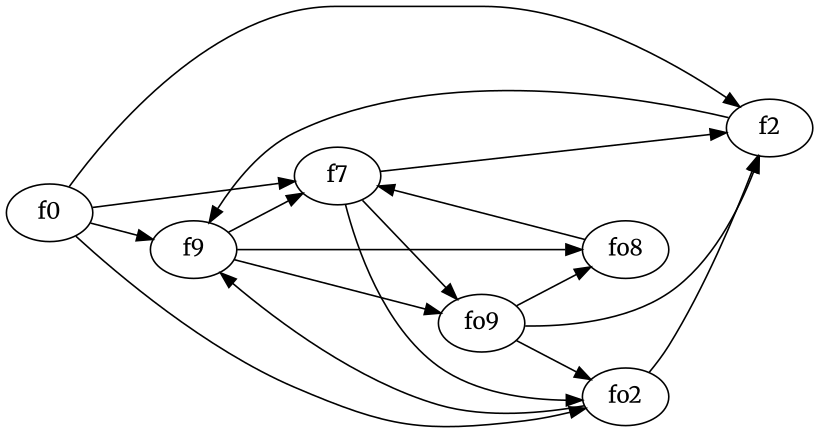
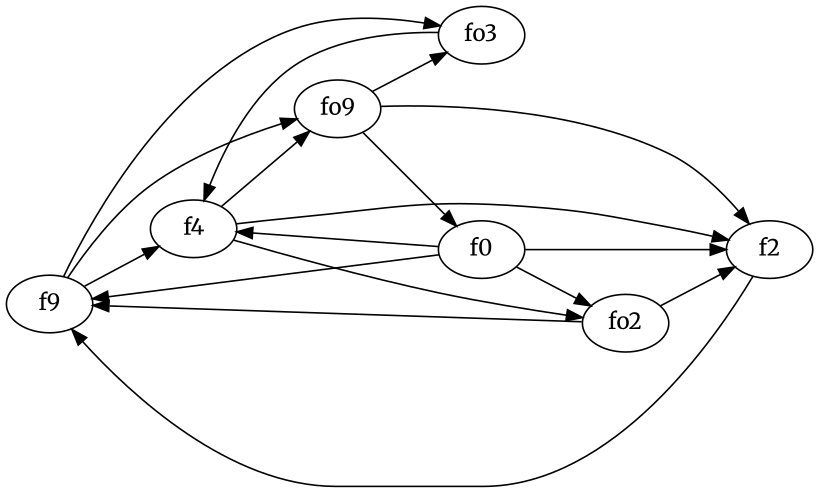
(338, 176) -> (194, 229)
(626, 250) -> (482, 35)
(547, 356) -> (404, 173)
